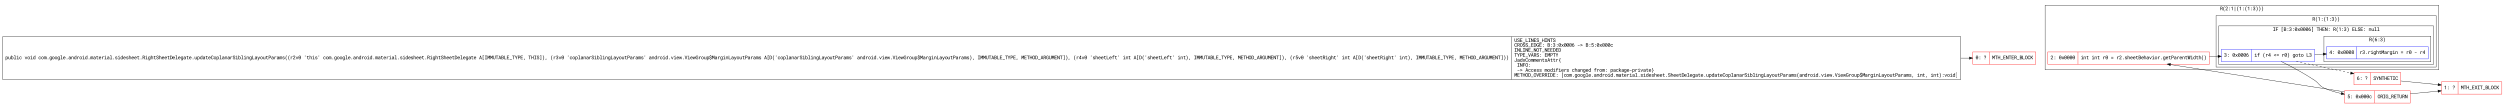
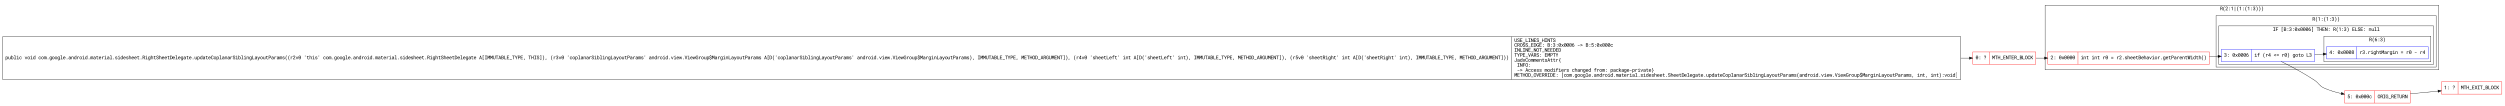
(2257, 78) -> (2040, 58)
(2377, 79) -> none
